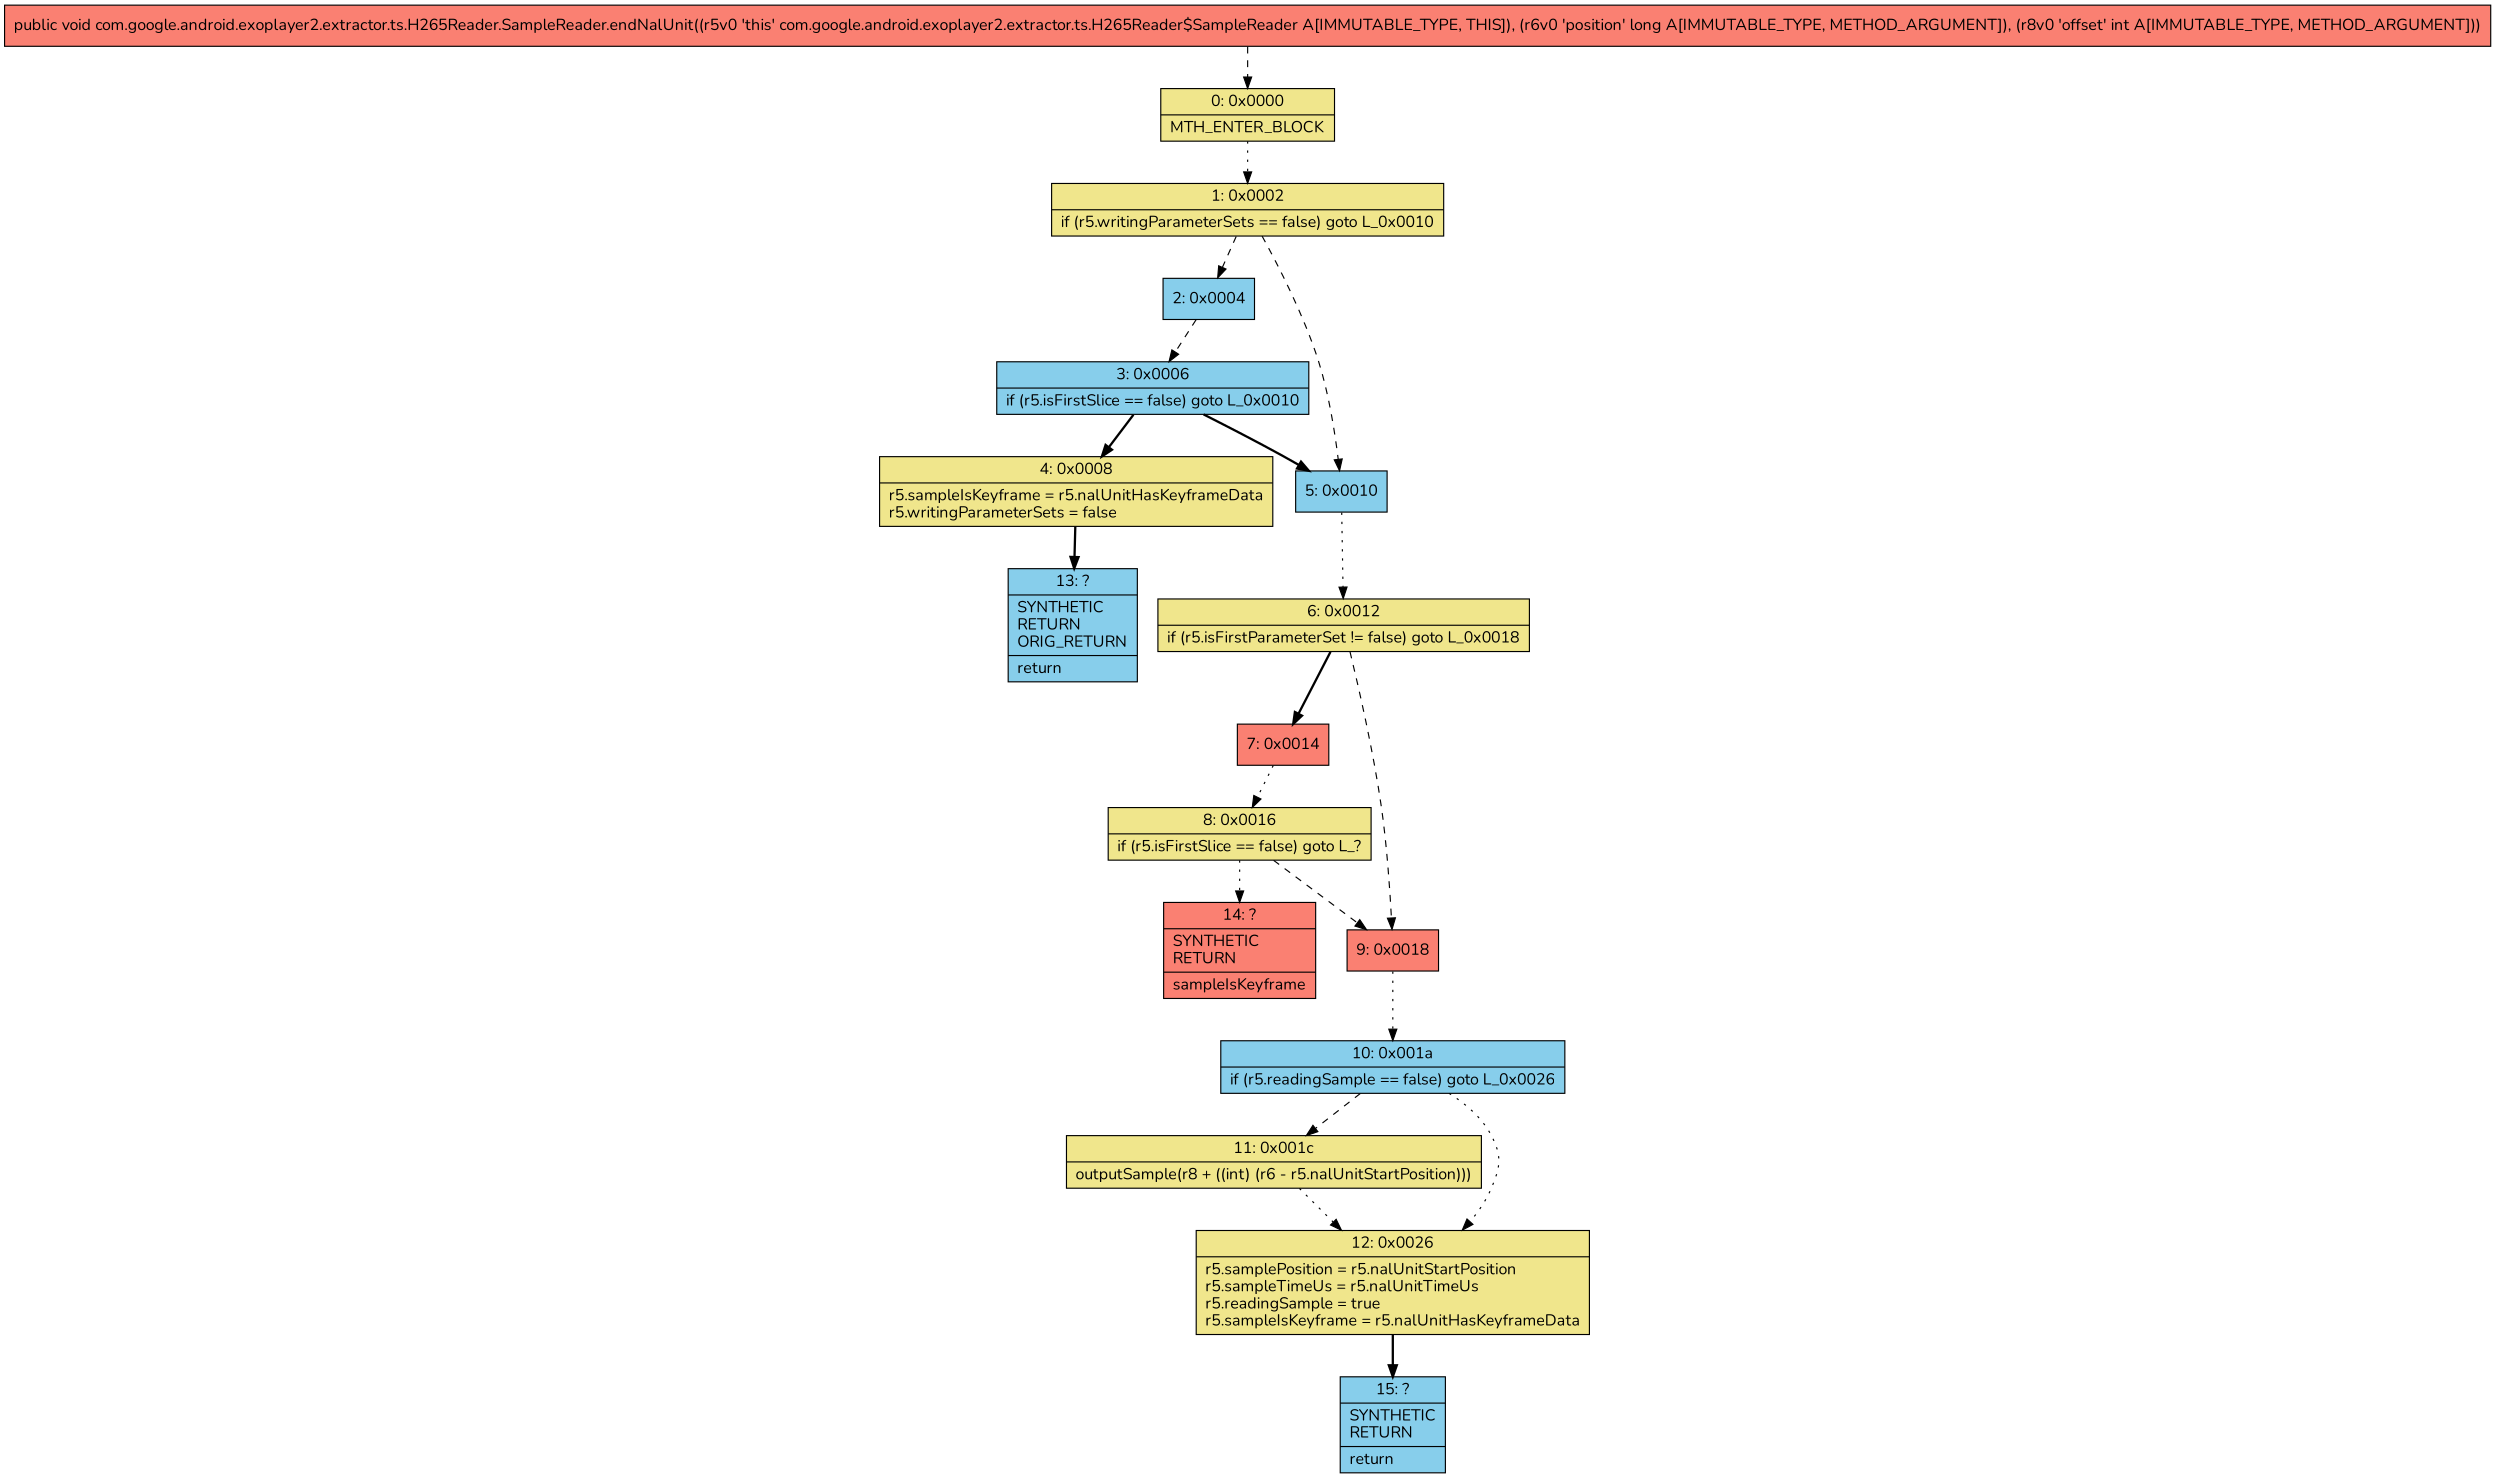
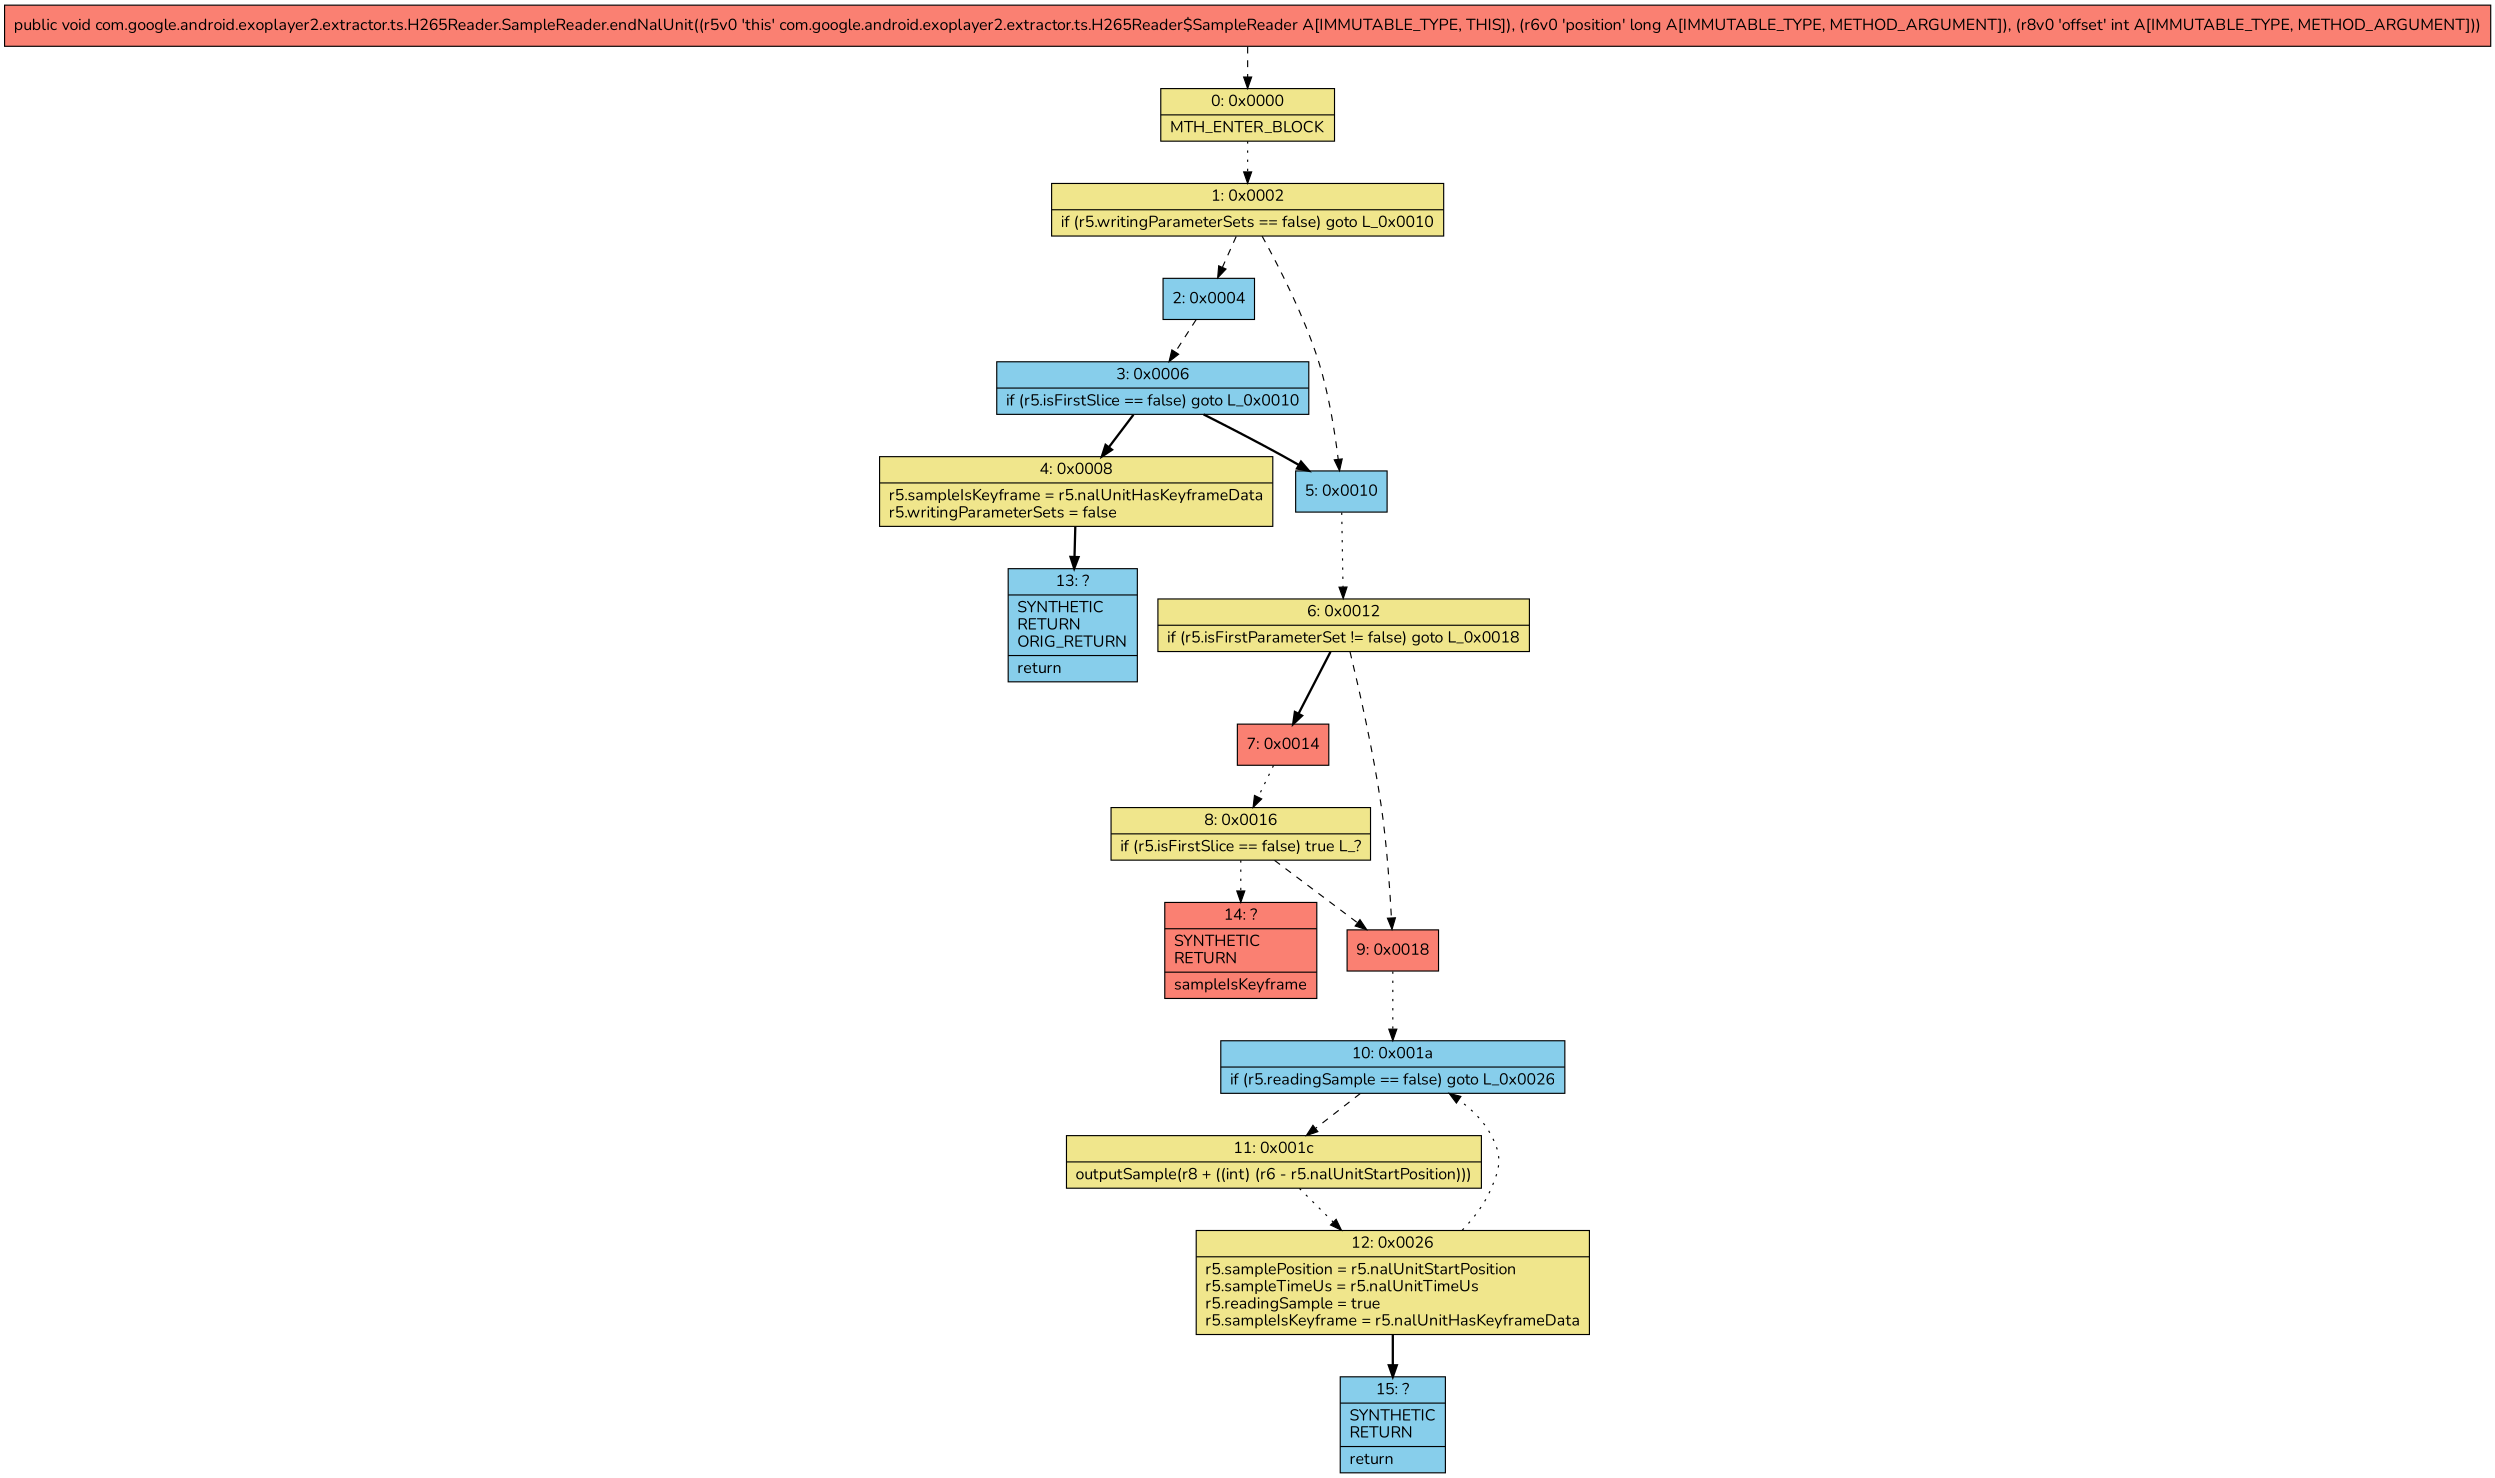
(1240, 846) -> (1241, 846)
(1498, 1152) -> (1499, 1163)
